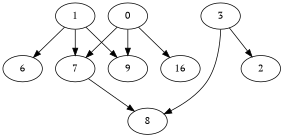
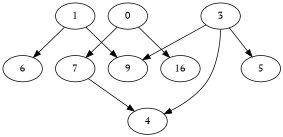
(75, 39) -> none
(128, 39) -> (178, 41)
(261, 69) -> (261, 69)
(148, 121) -> (148, 121)
